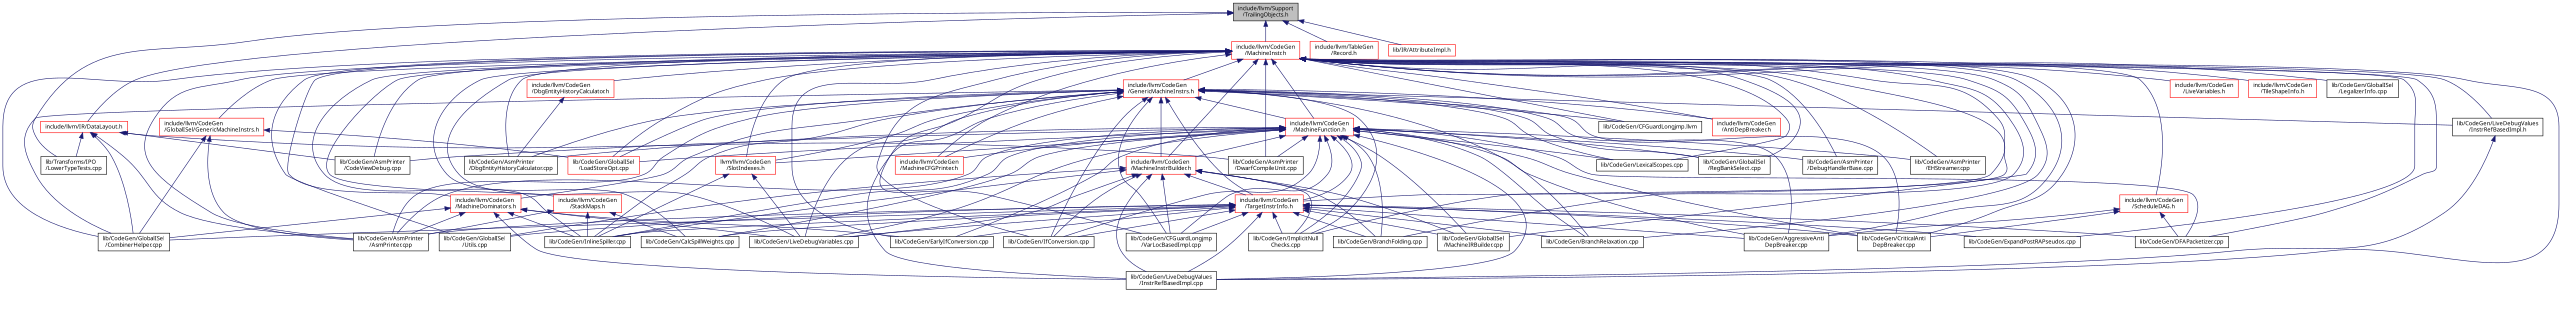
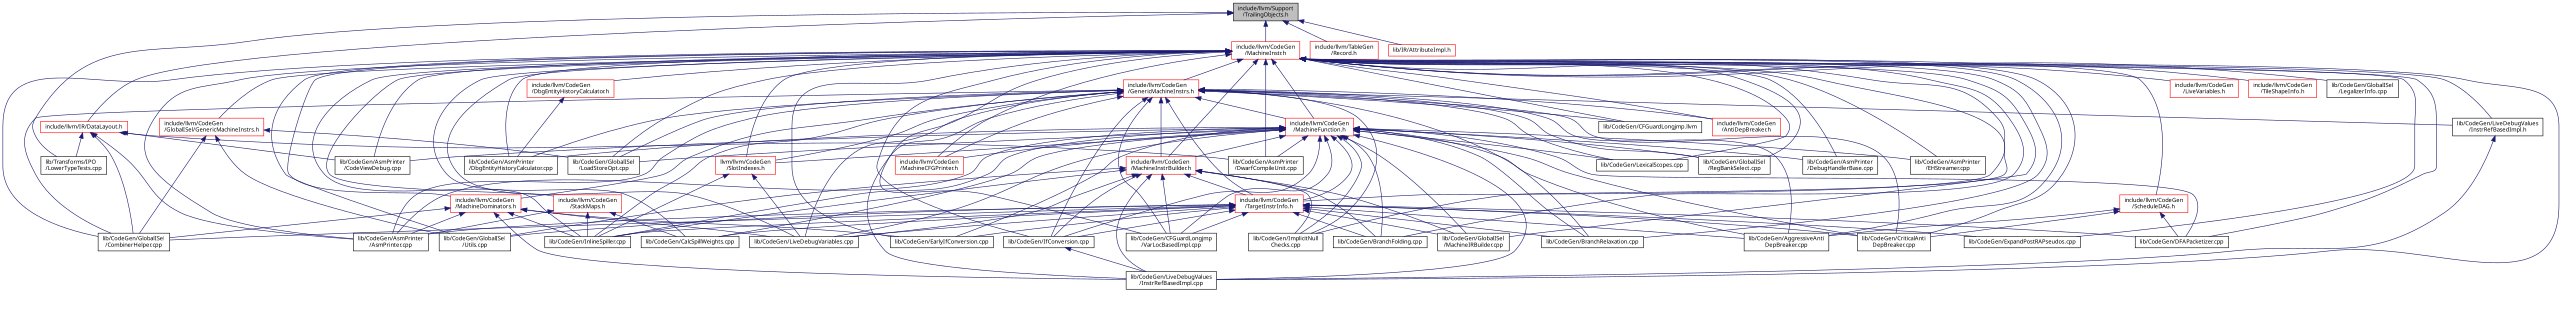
(604, 165) -> (604, 165)
(227, 215) -> (319, 204)
(1279, 226) -> none
(1226, 248) -> (1108, 261)
